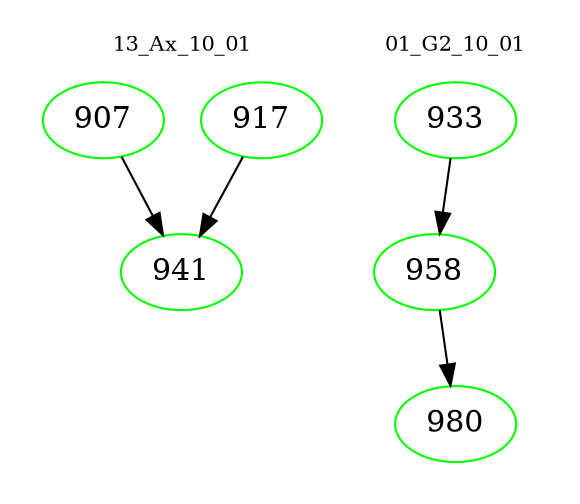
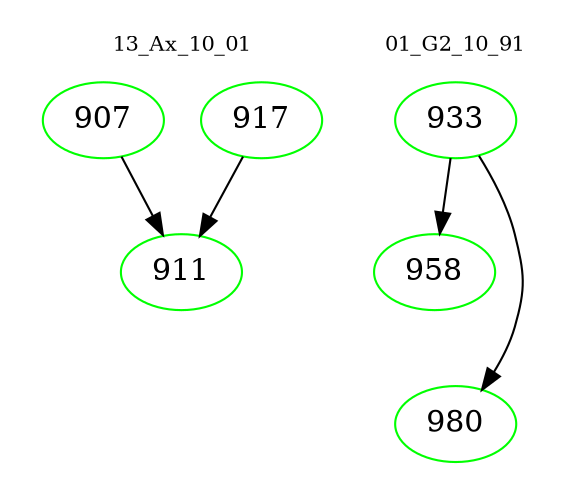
(456, 45) -> (456, 45)
(181, 272) -> (181, 272)
(444, 337) -> (521, 262)
